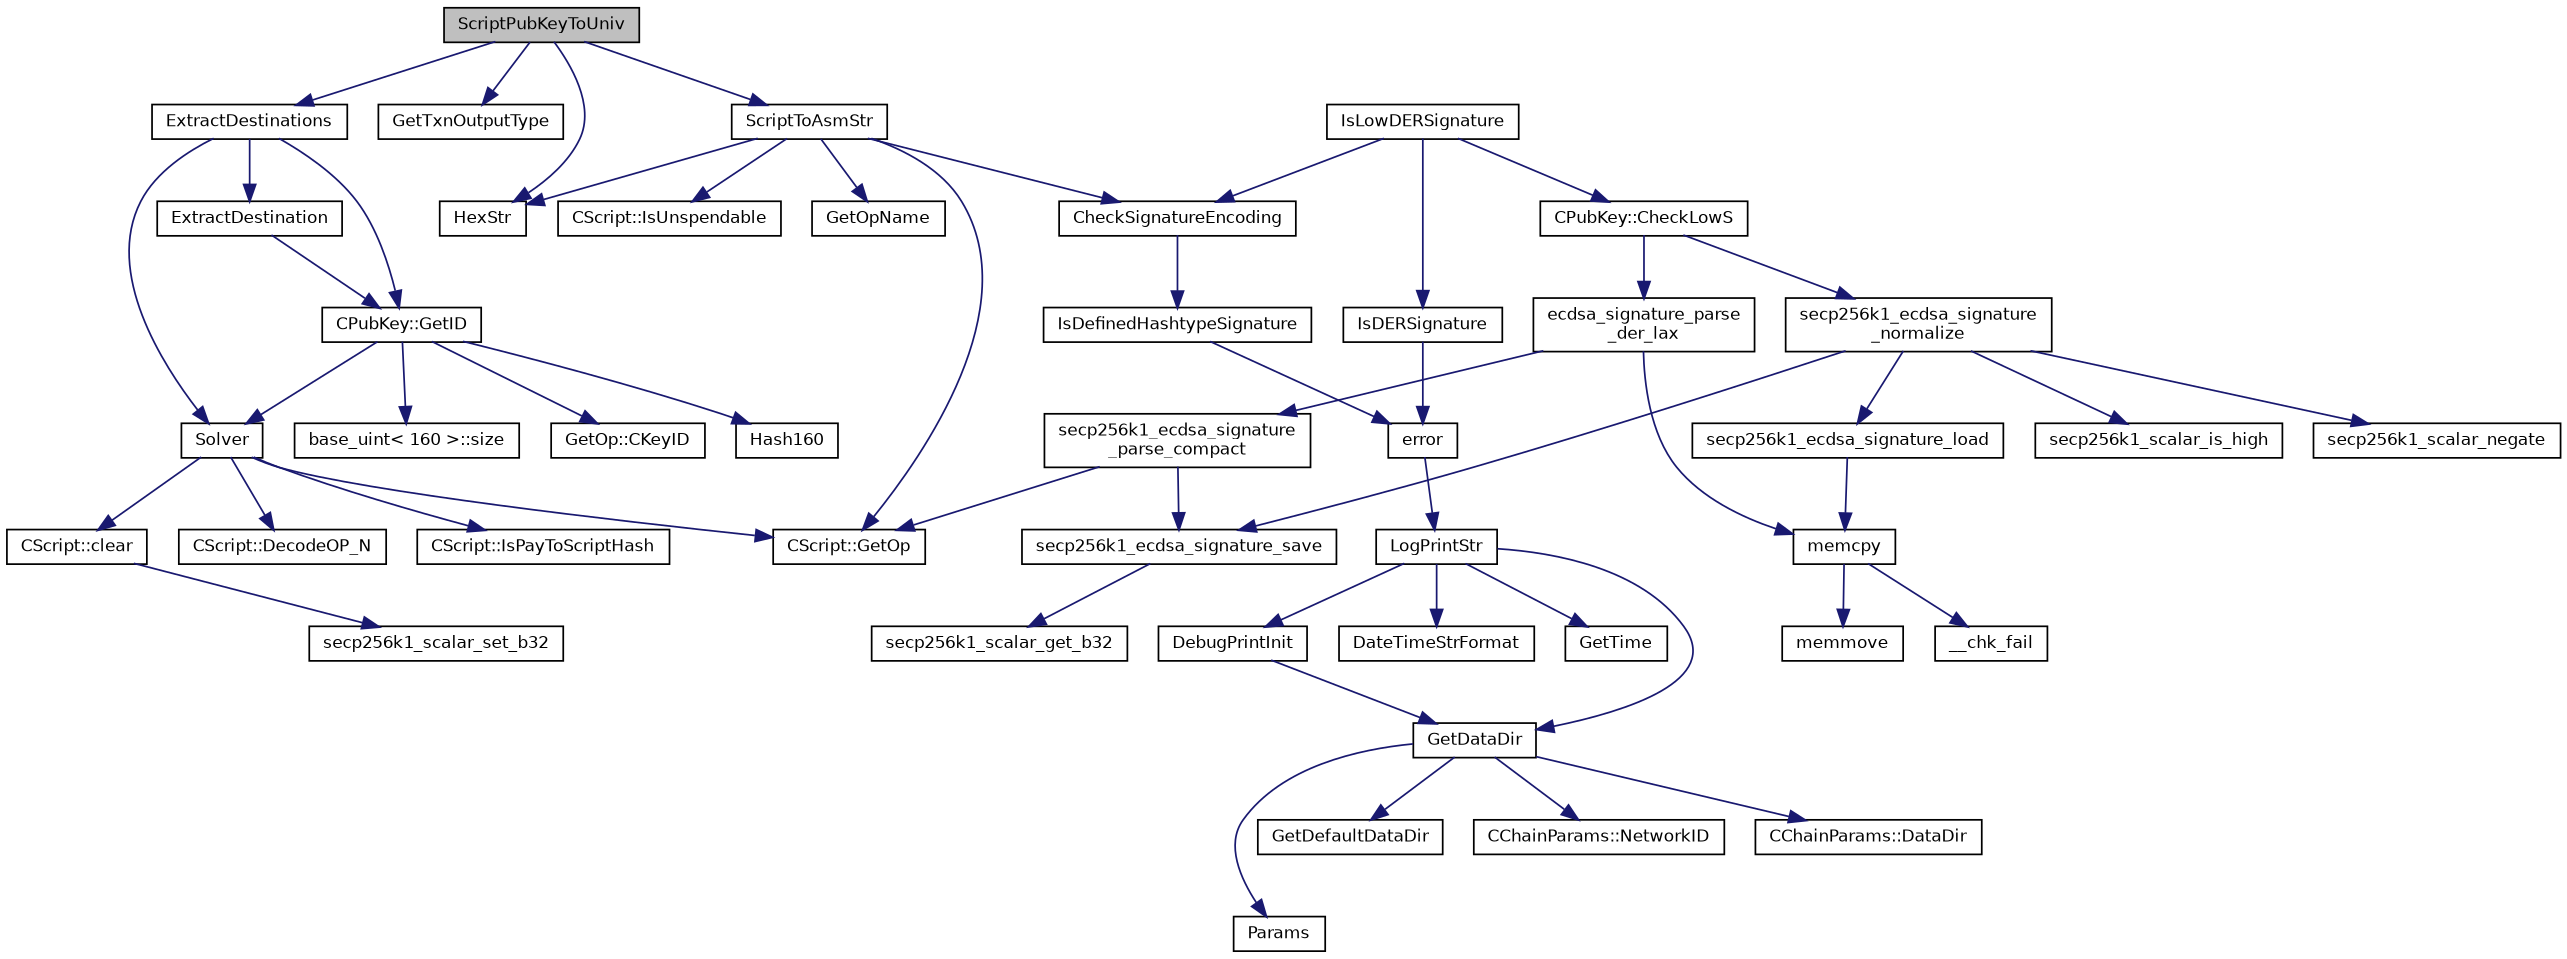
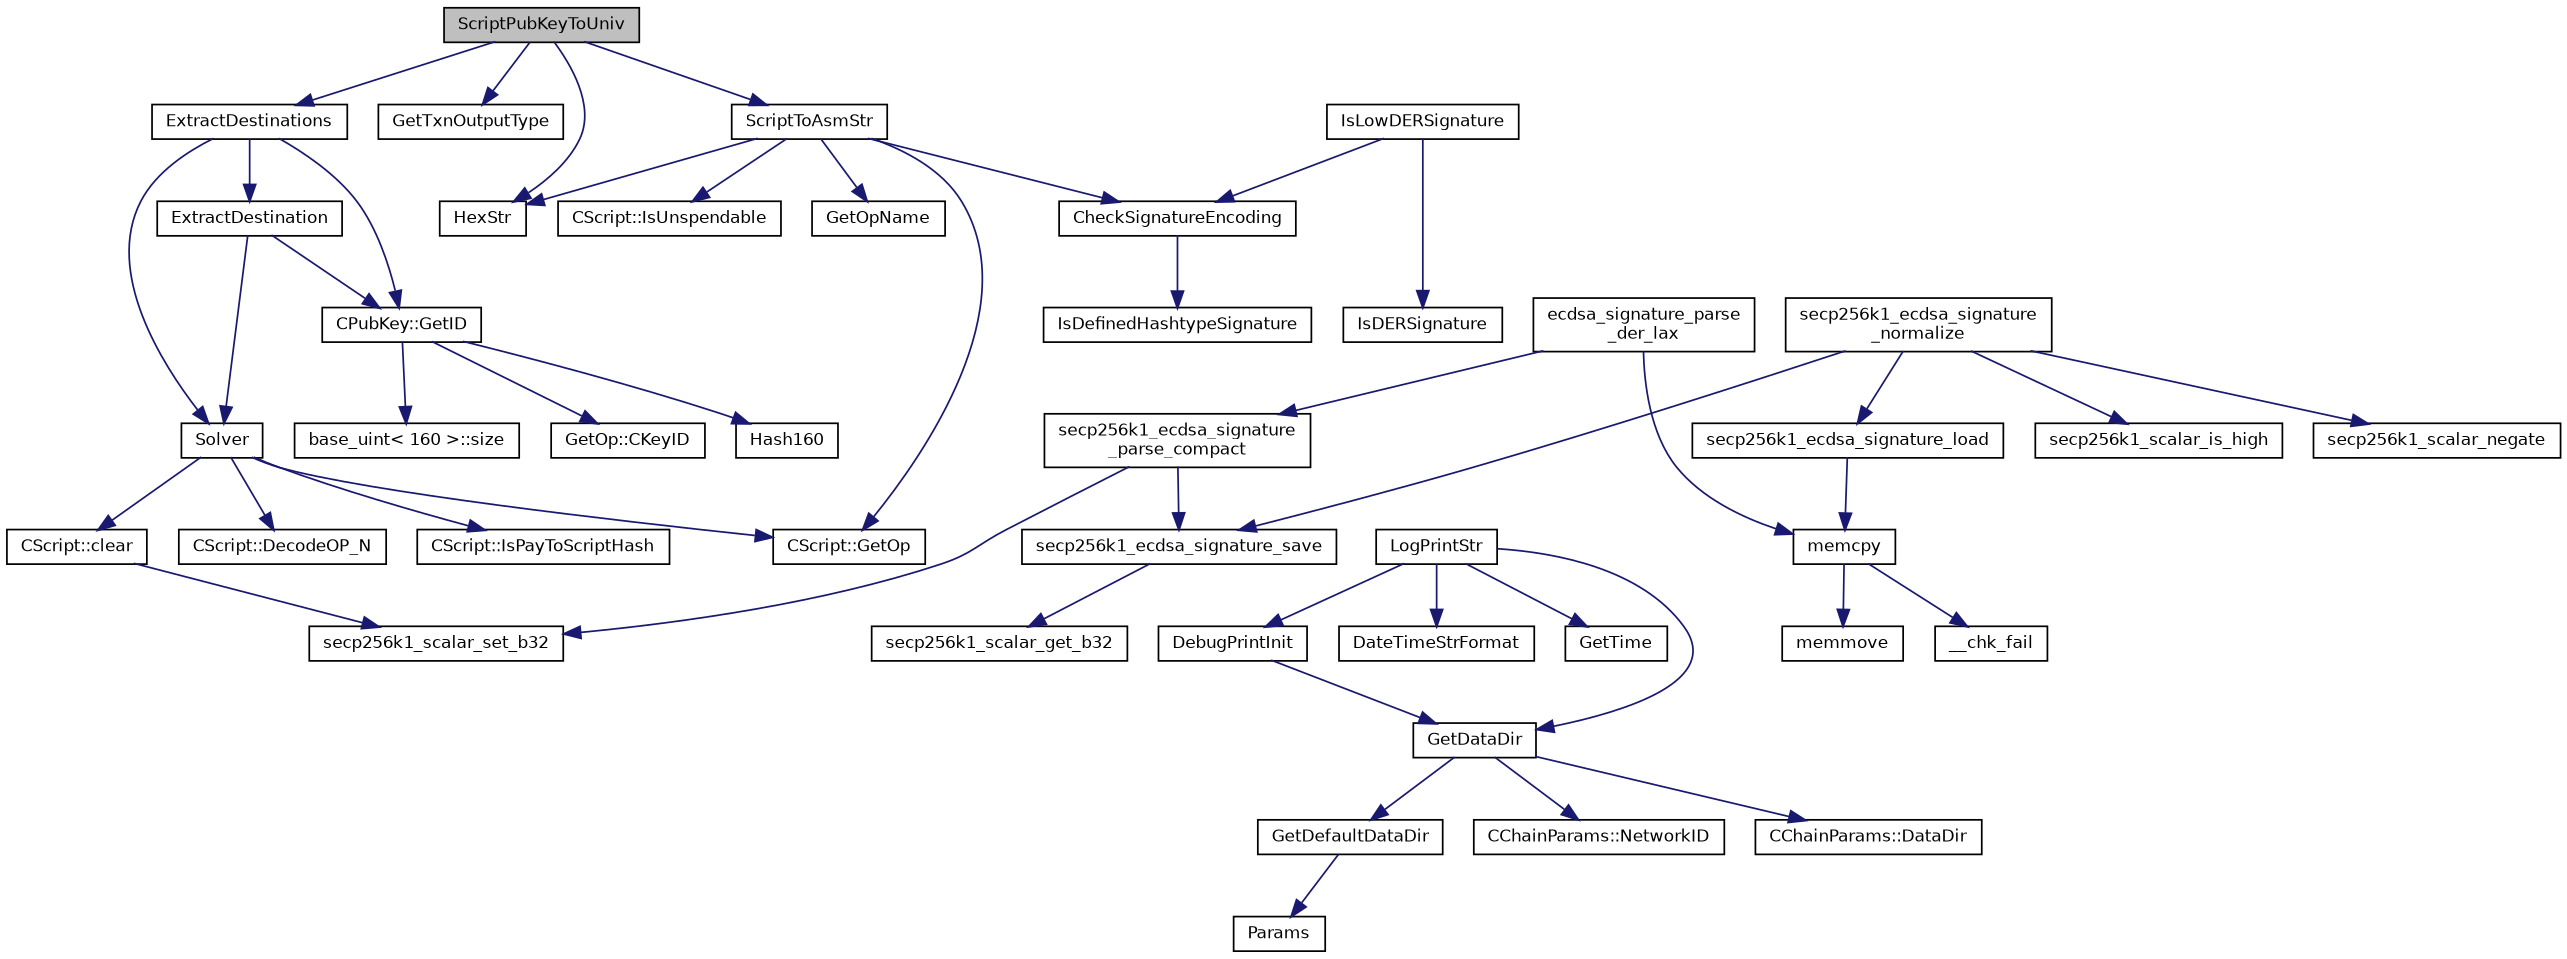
(1644, 219) -> none
(319, 378) -> (237, 321)
(1423, 441) -> none
(1007, 496) -> (867, 585)
(1280, 785) -> (1320, 879)
